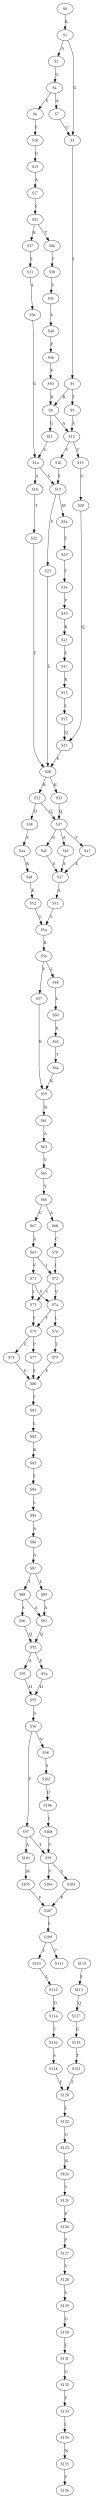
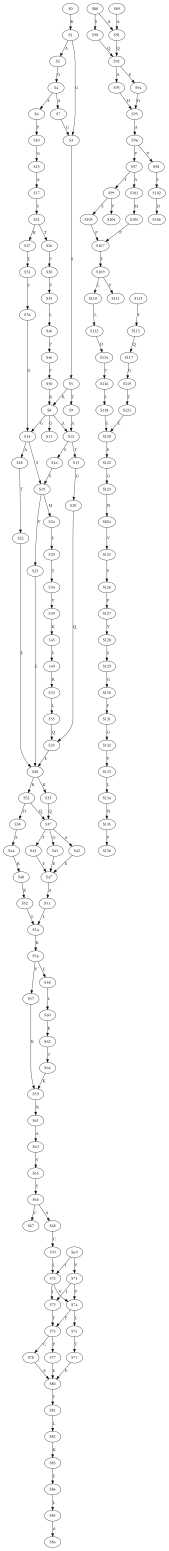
(44, 448) -> (39, 422)
(33, 1238) -> none
(33, 1568) -> none
(48, 1832) -> none
